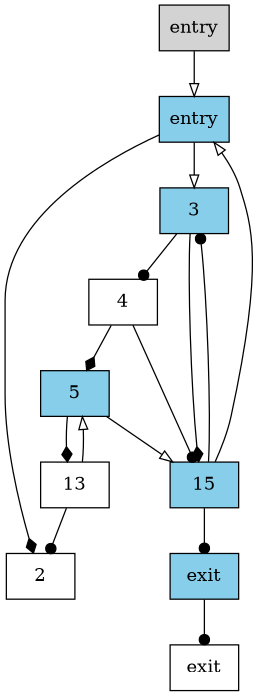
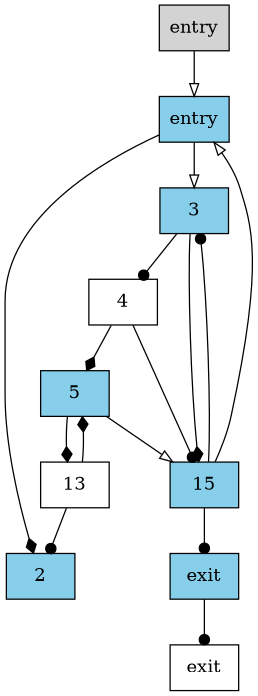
(83, 446) -> (83, 447)
(41, 576) -> (41, 576)
